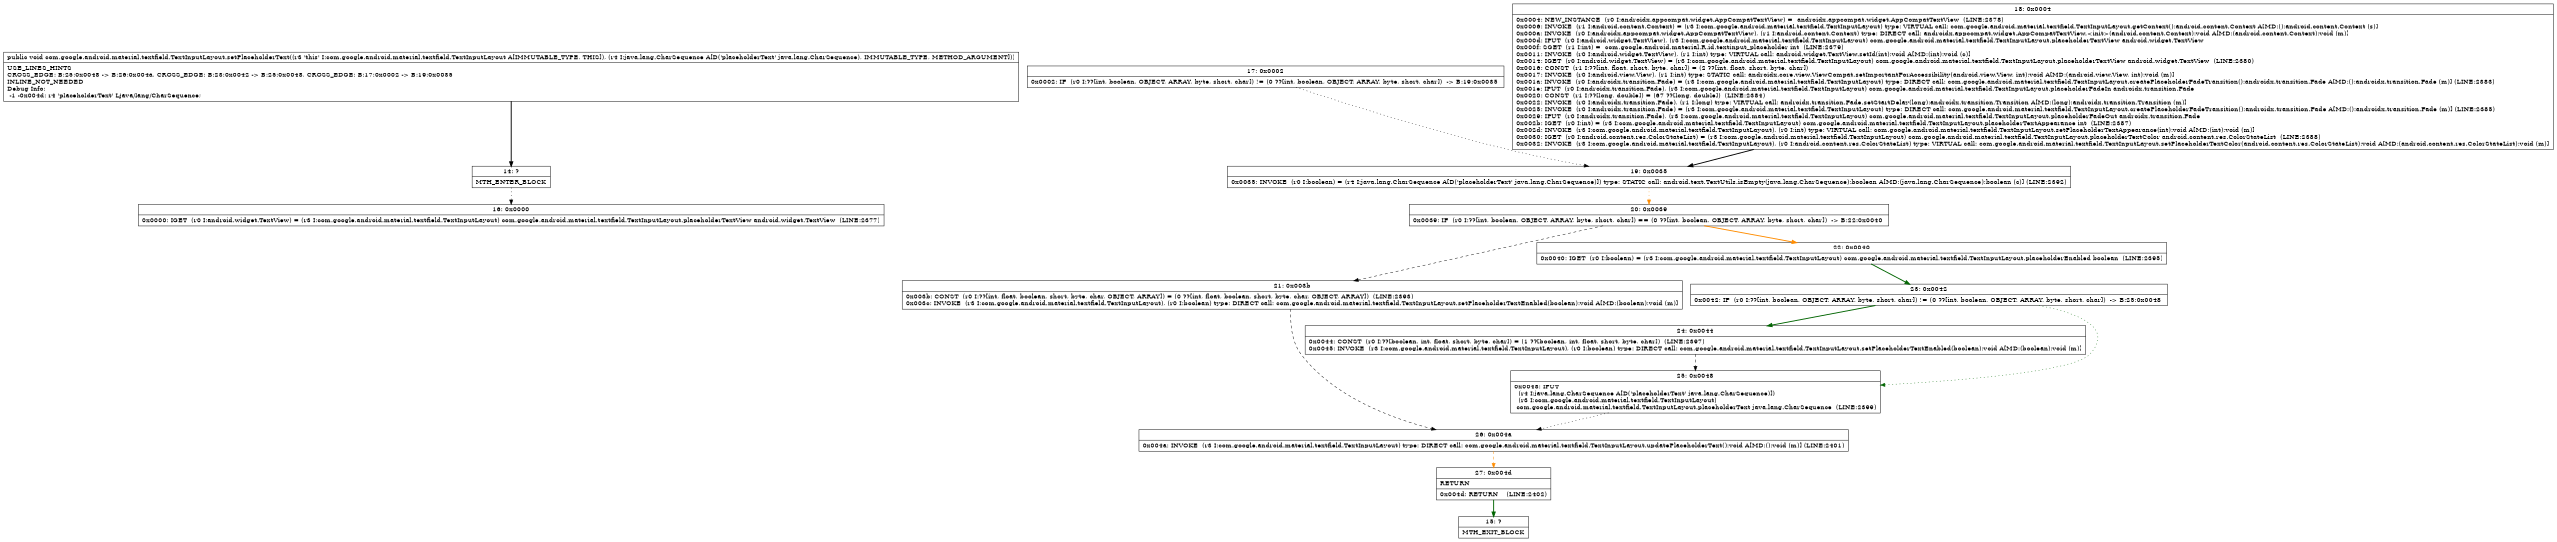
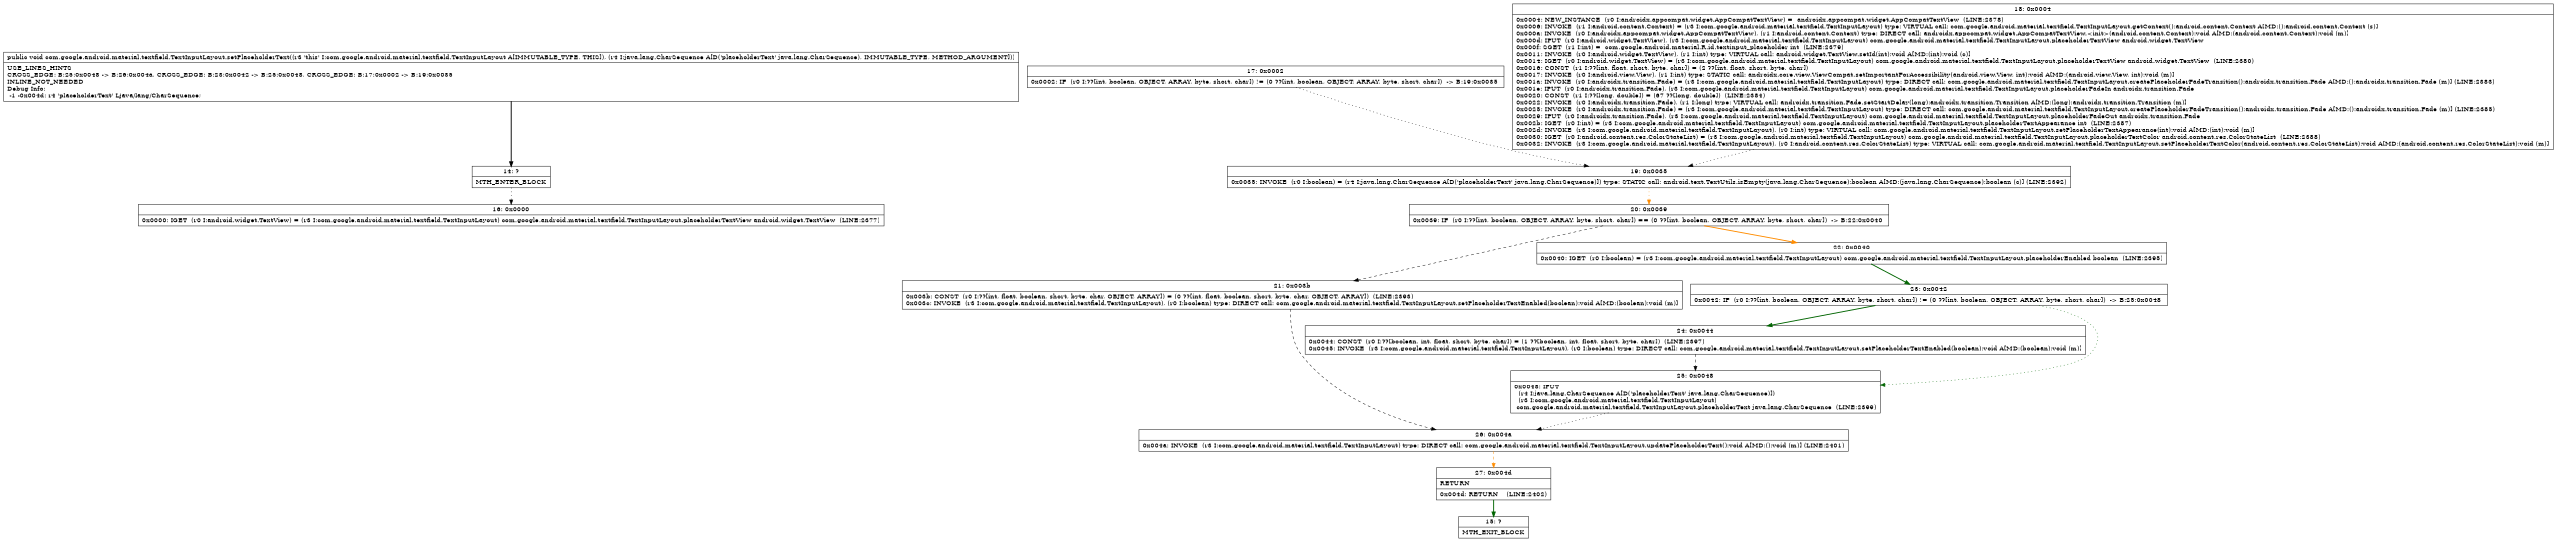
(1723, 157) -> (1723, 157)
